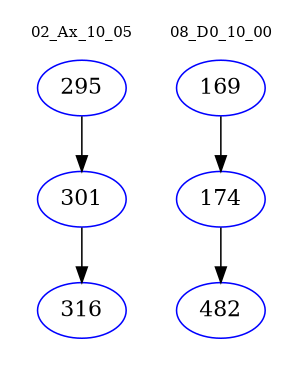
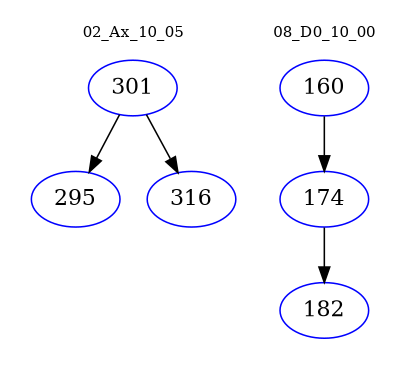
(221, 88) -> (324, 88)
(82, 136) -> (108, 136)
(221, 310) -> (324, 310)
